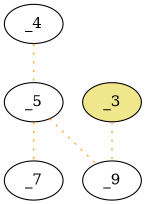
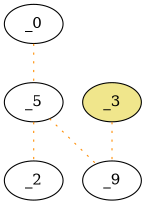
(34, 24) -> (34, 24)
(34, 181) -> (34, 181)
